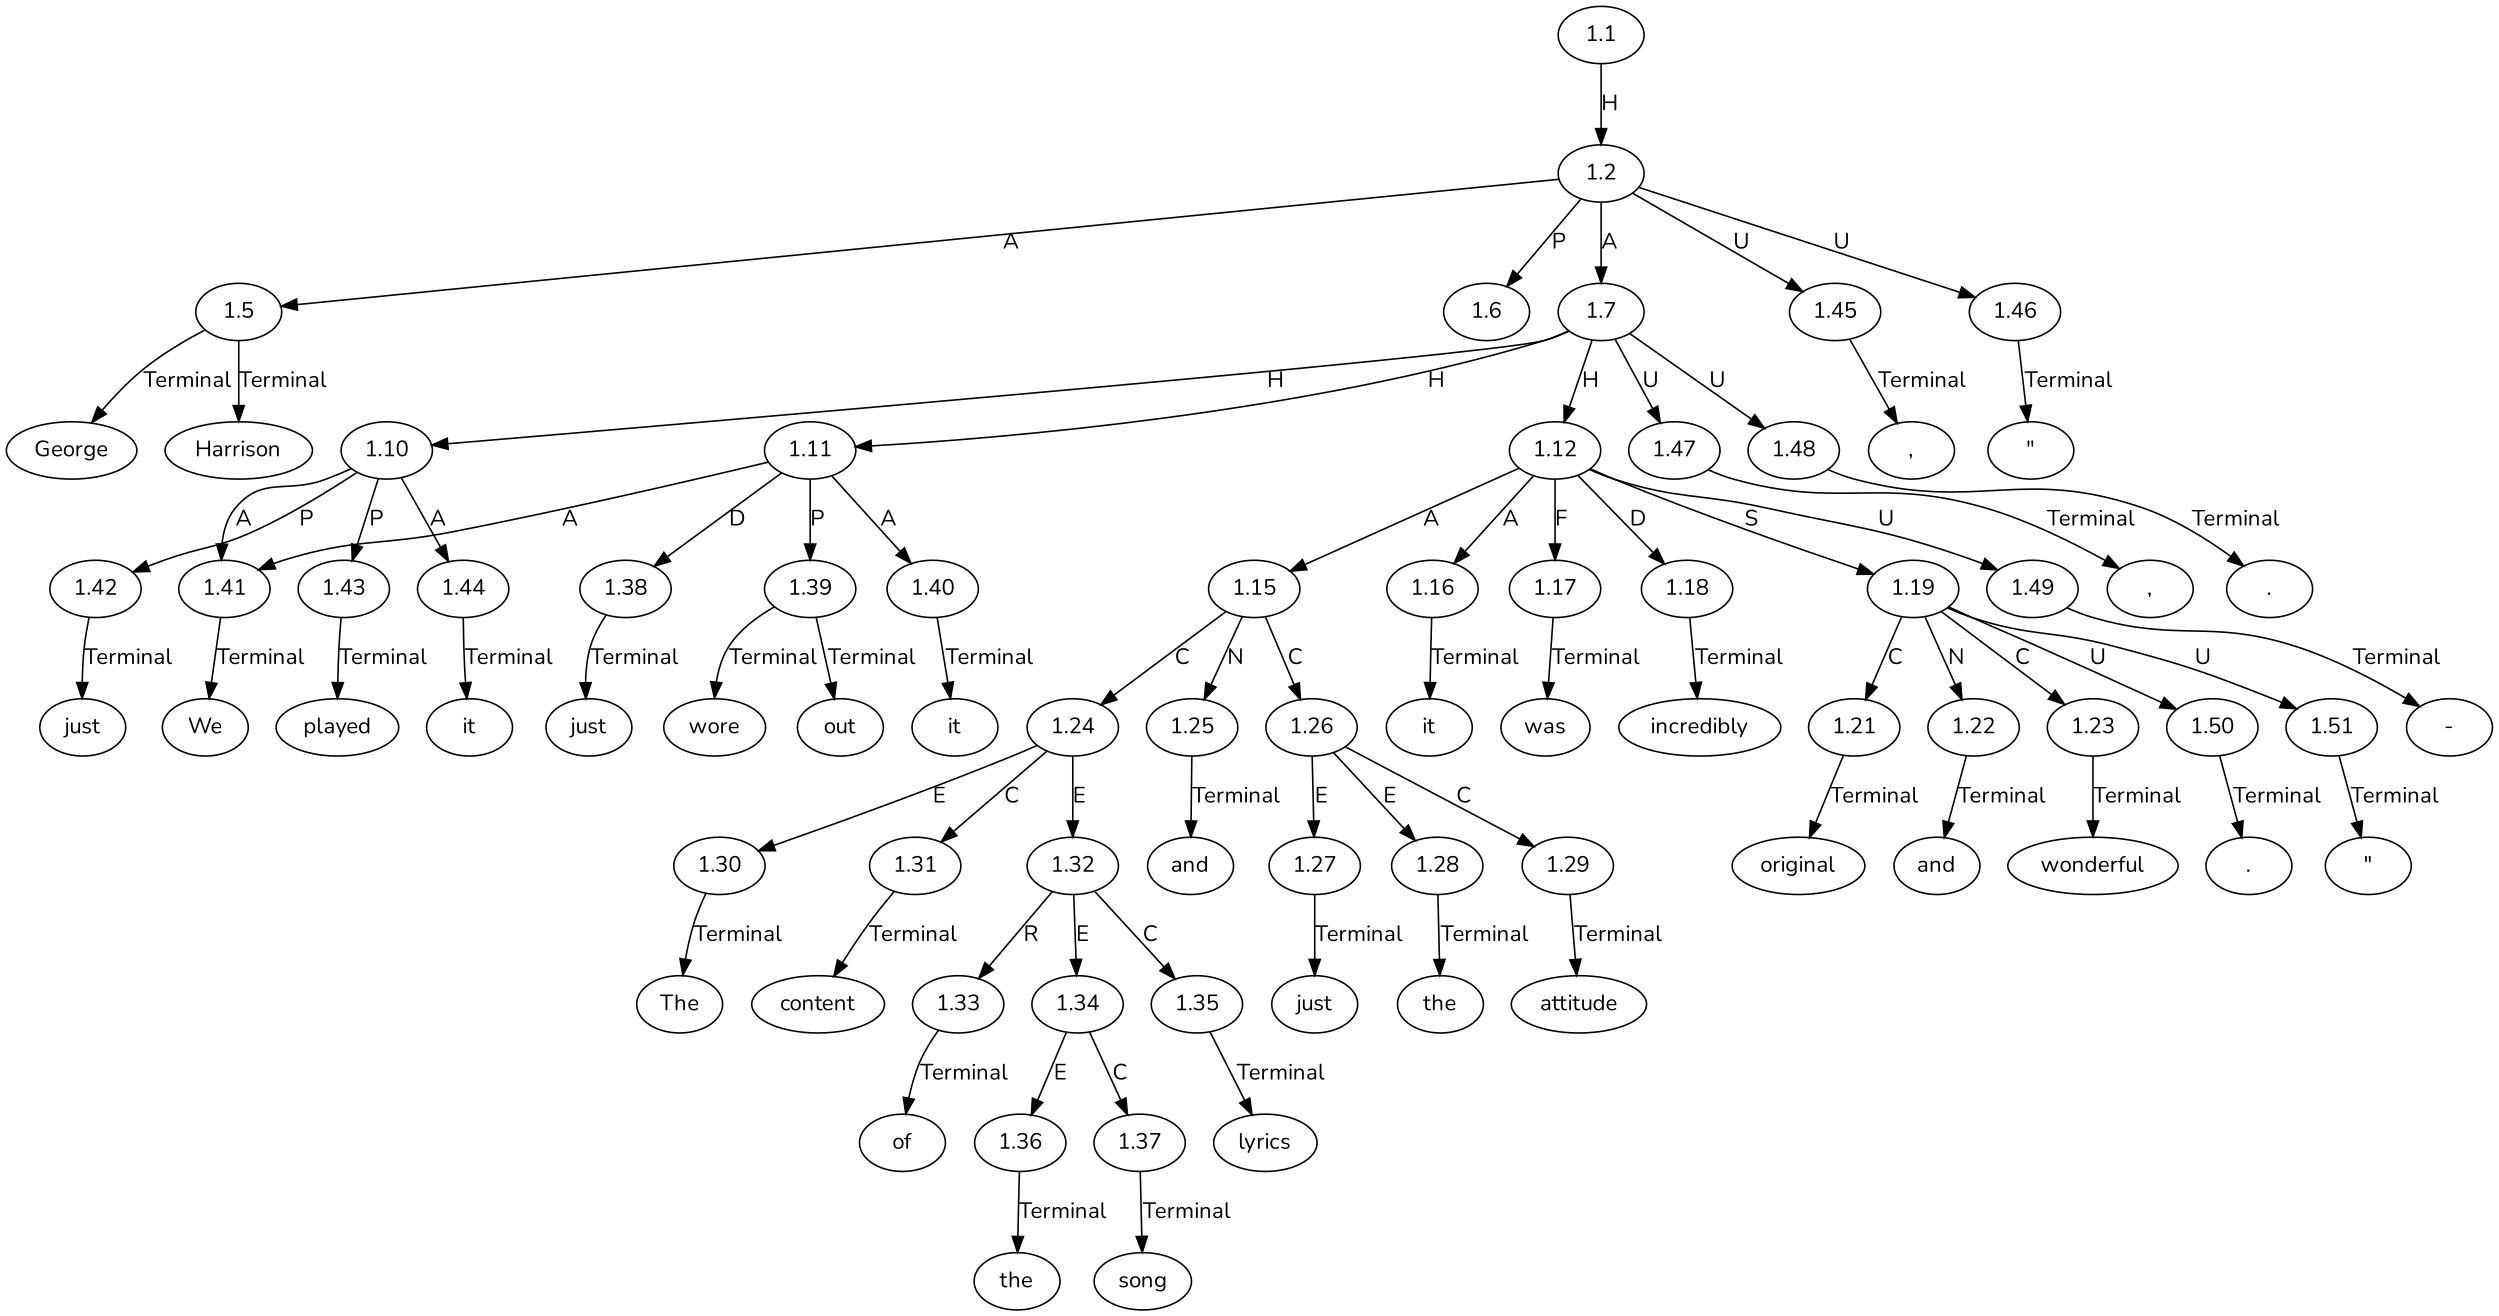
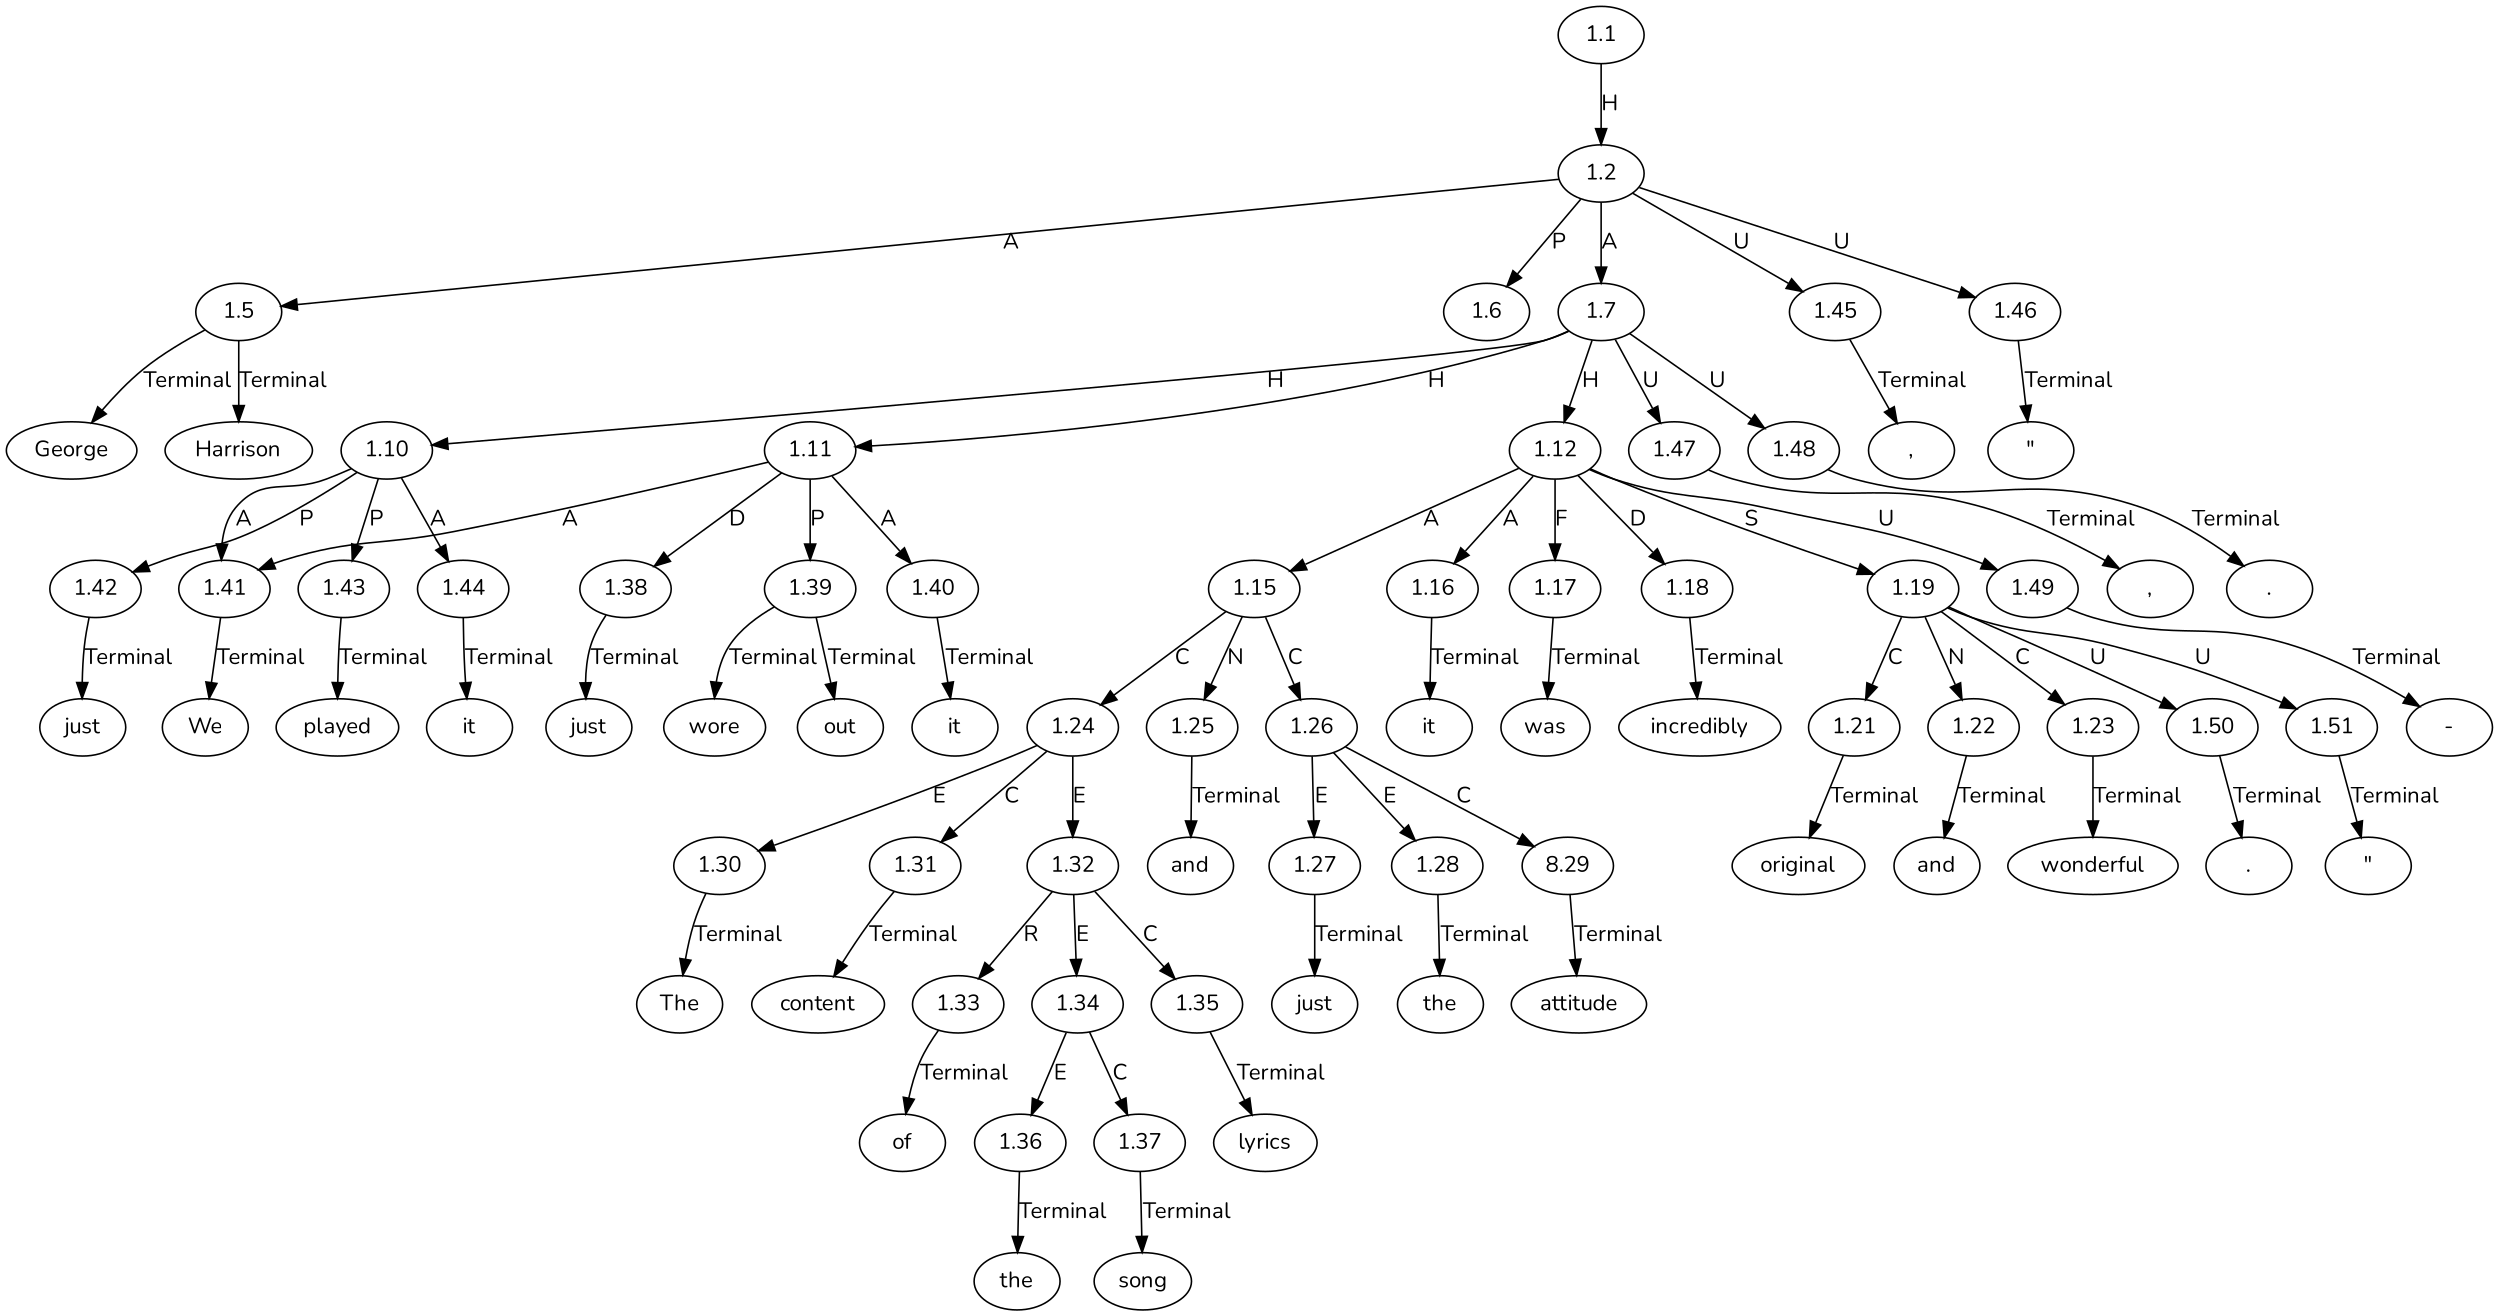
(1568, 866) -> (1568, 866)
